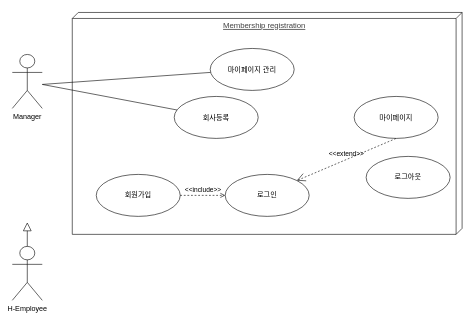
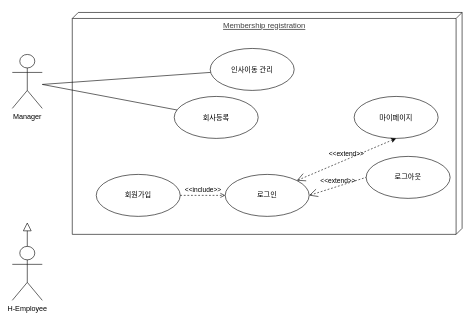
(252, 69) -> (252, 69)
(393, 140) -> (391, 141)
none -> (337, 186)
